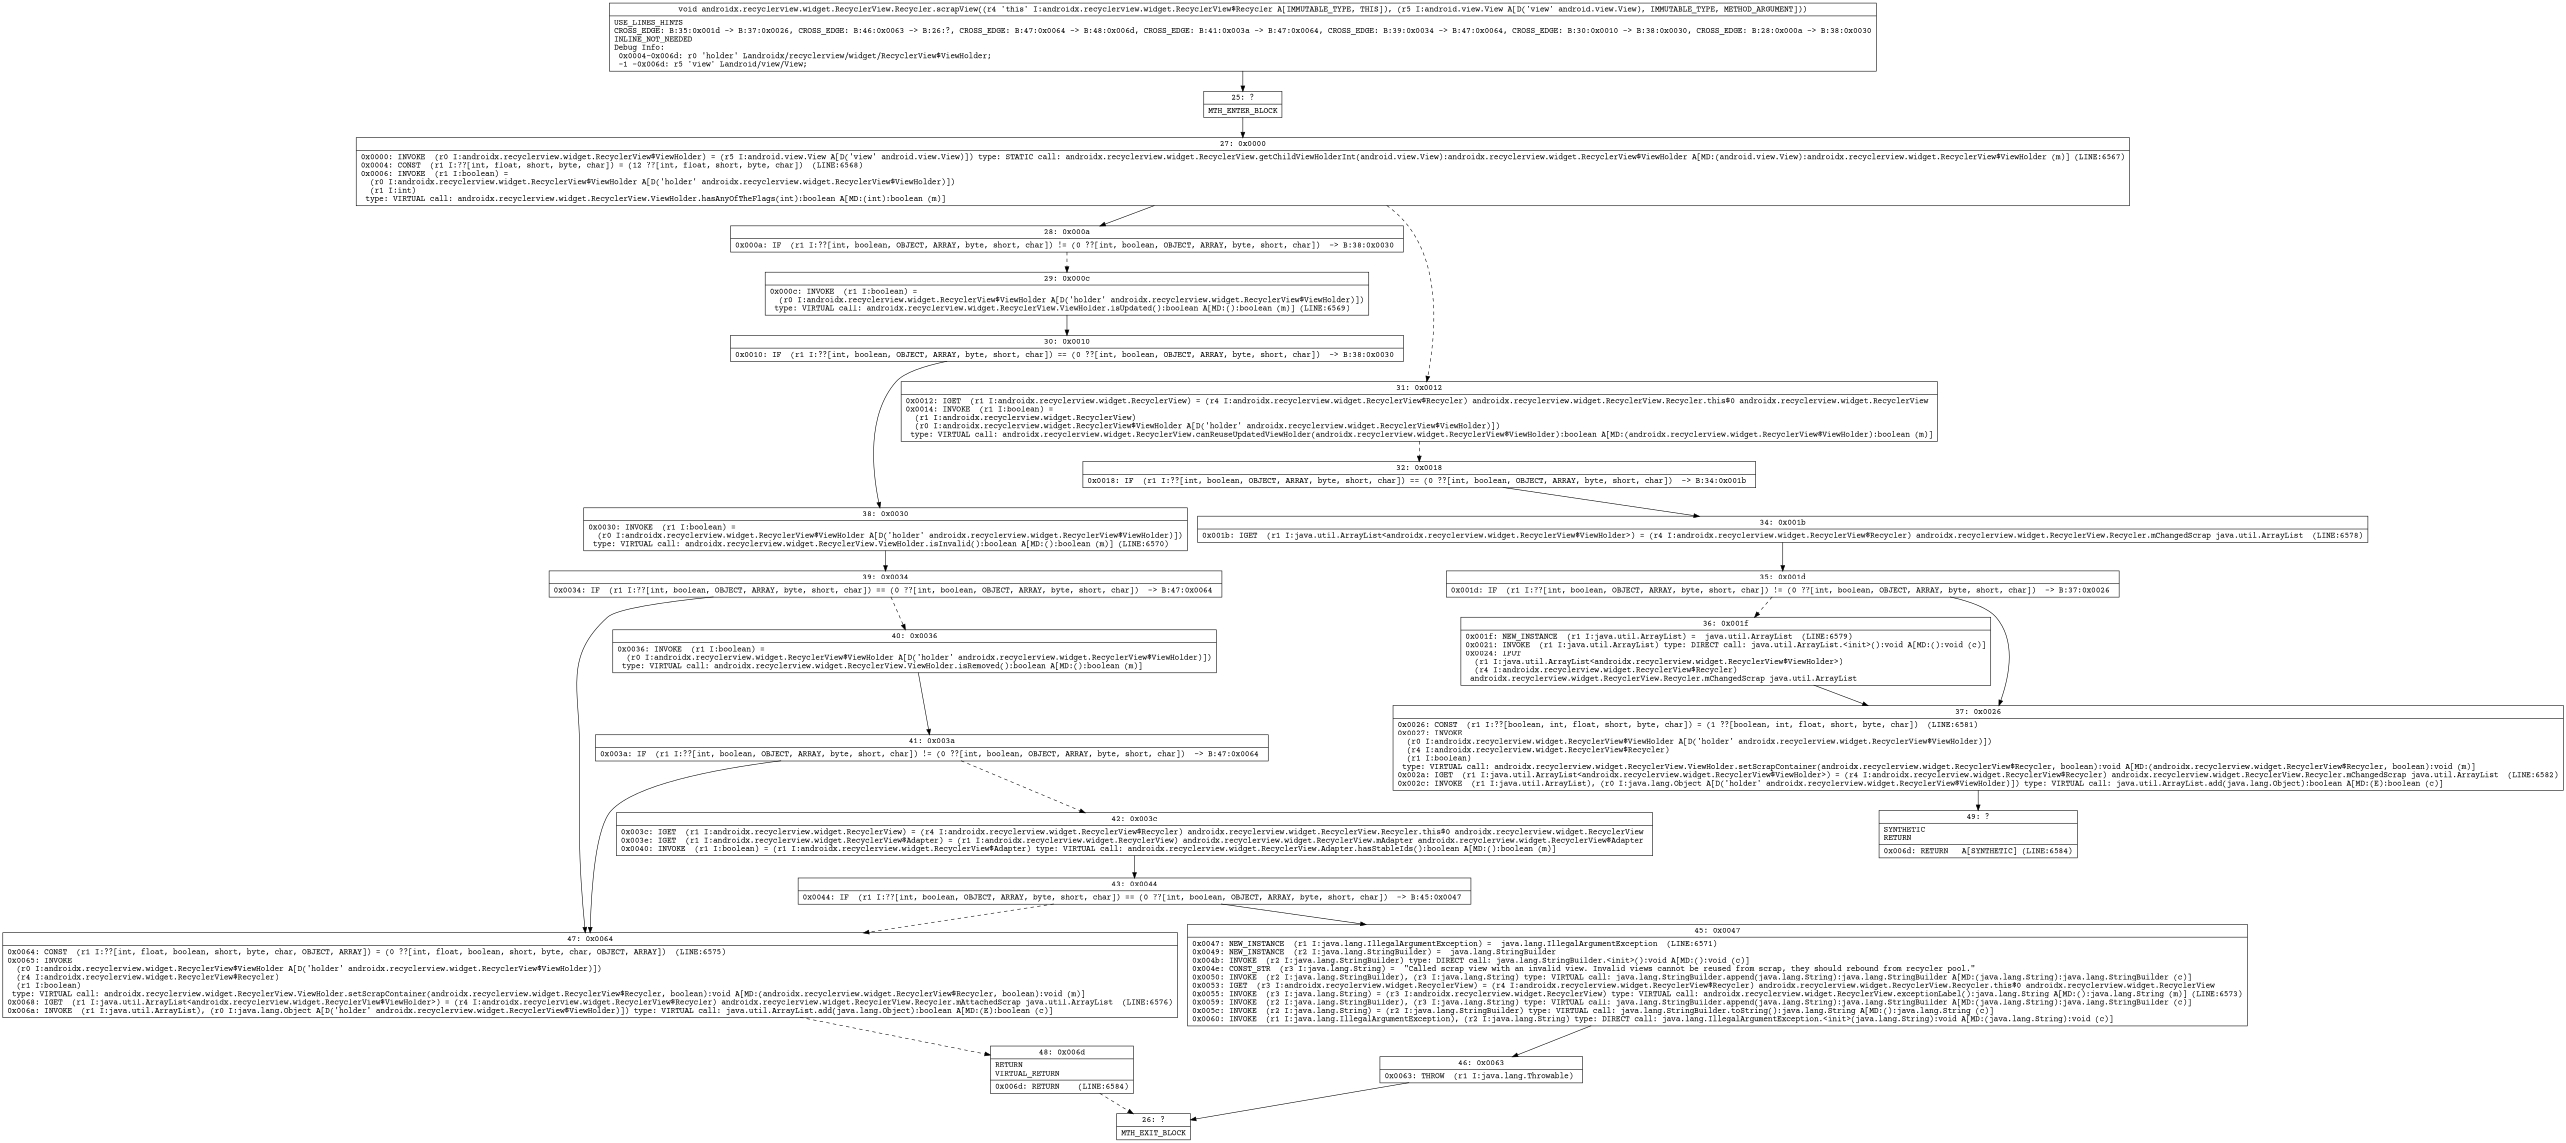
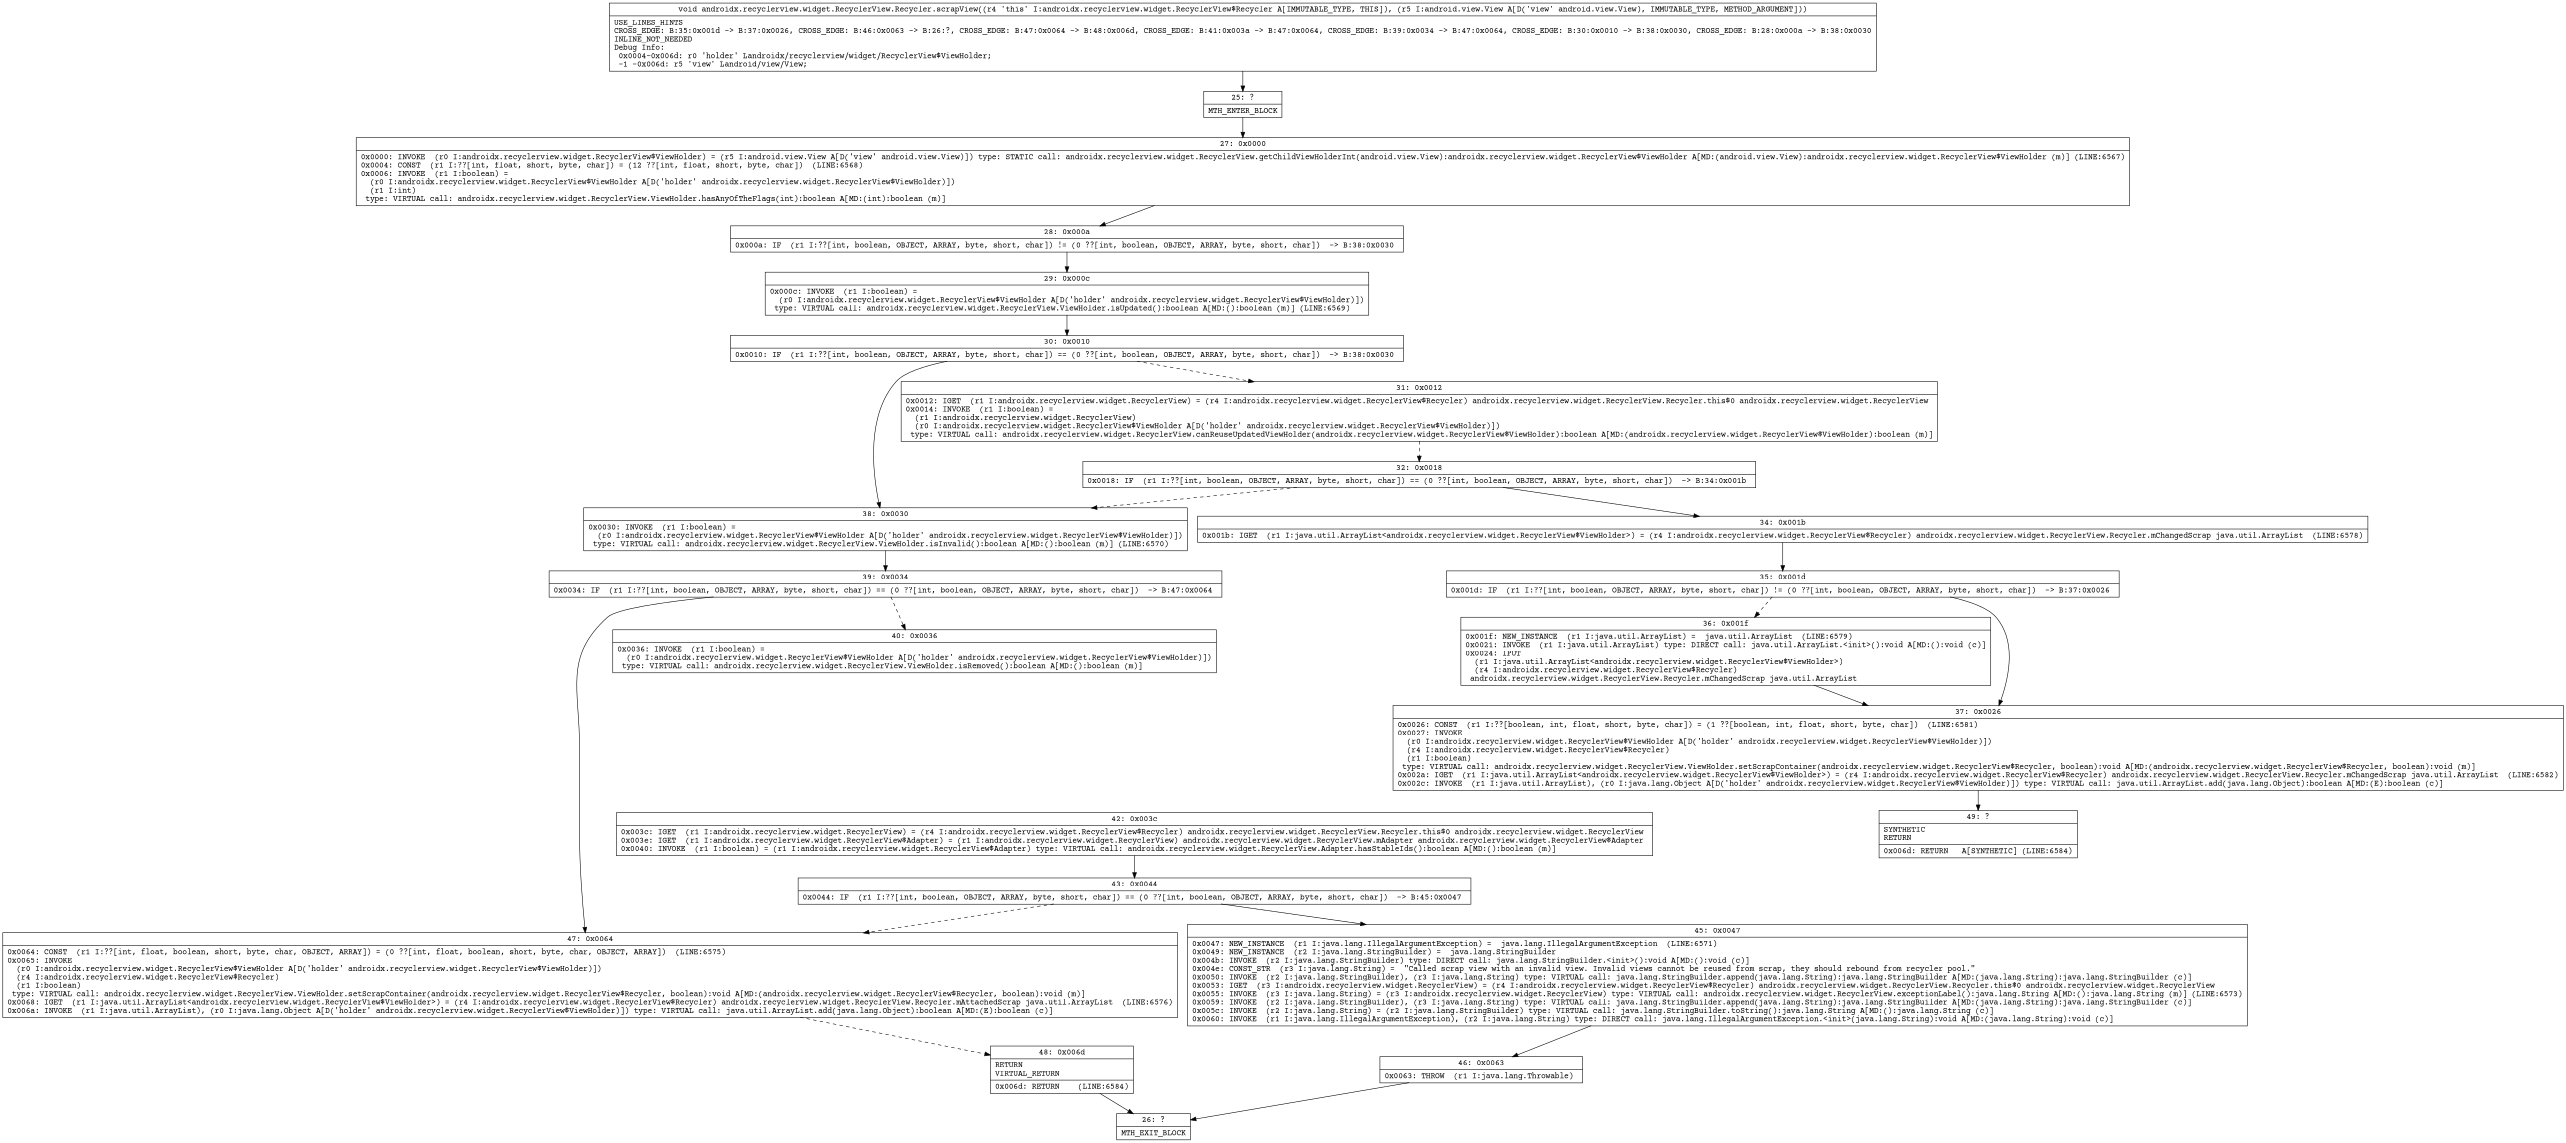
(1067, 259) -> (1067, 259)
(1431, 284) -> (1193, 371)
none -> (1197, 497)
(932, 748) -> none
(1114, 1102) -> (1114, 1102)
